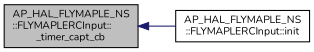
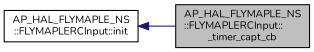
(162, 26) -> (162, 26)
